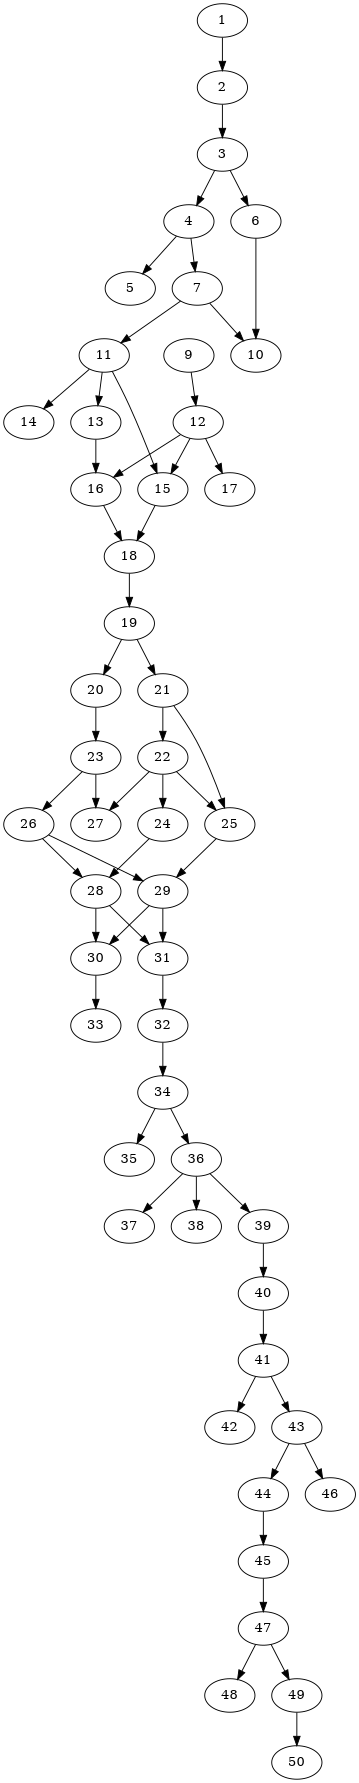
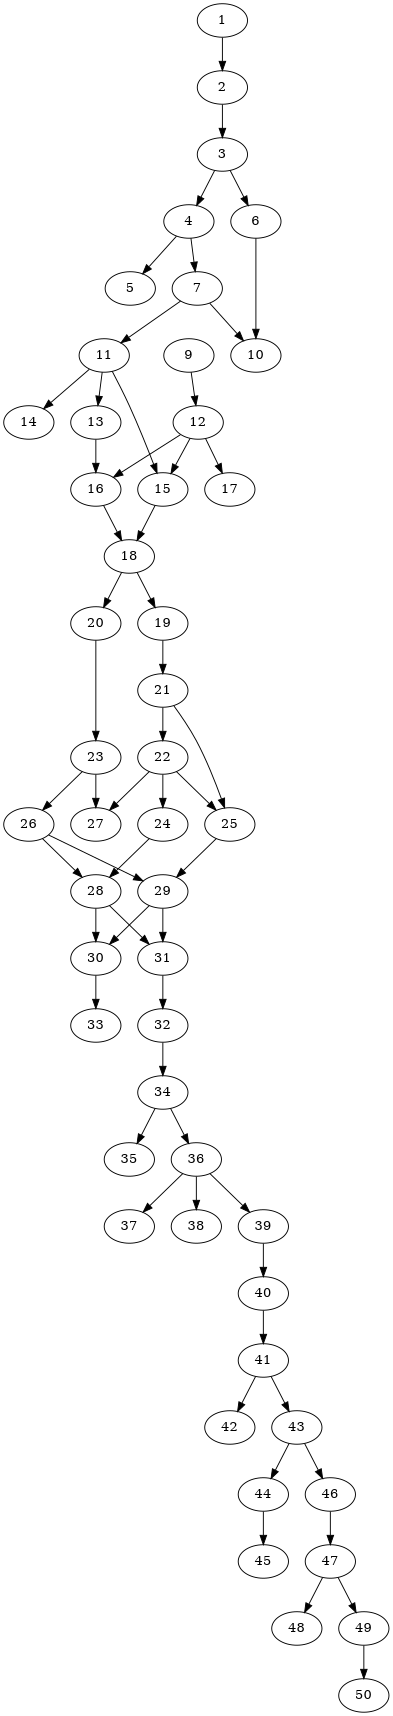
(115, 653) -> (115, 586)
(263, 1590) -> (330, 1523)
